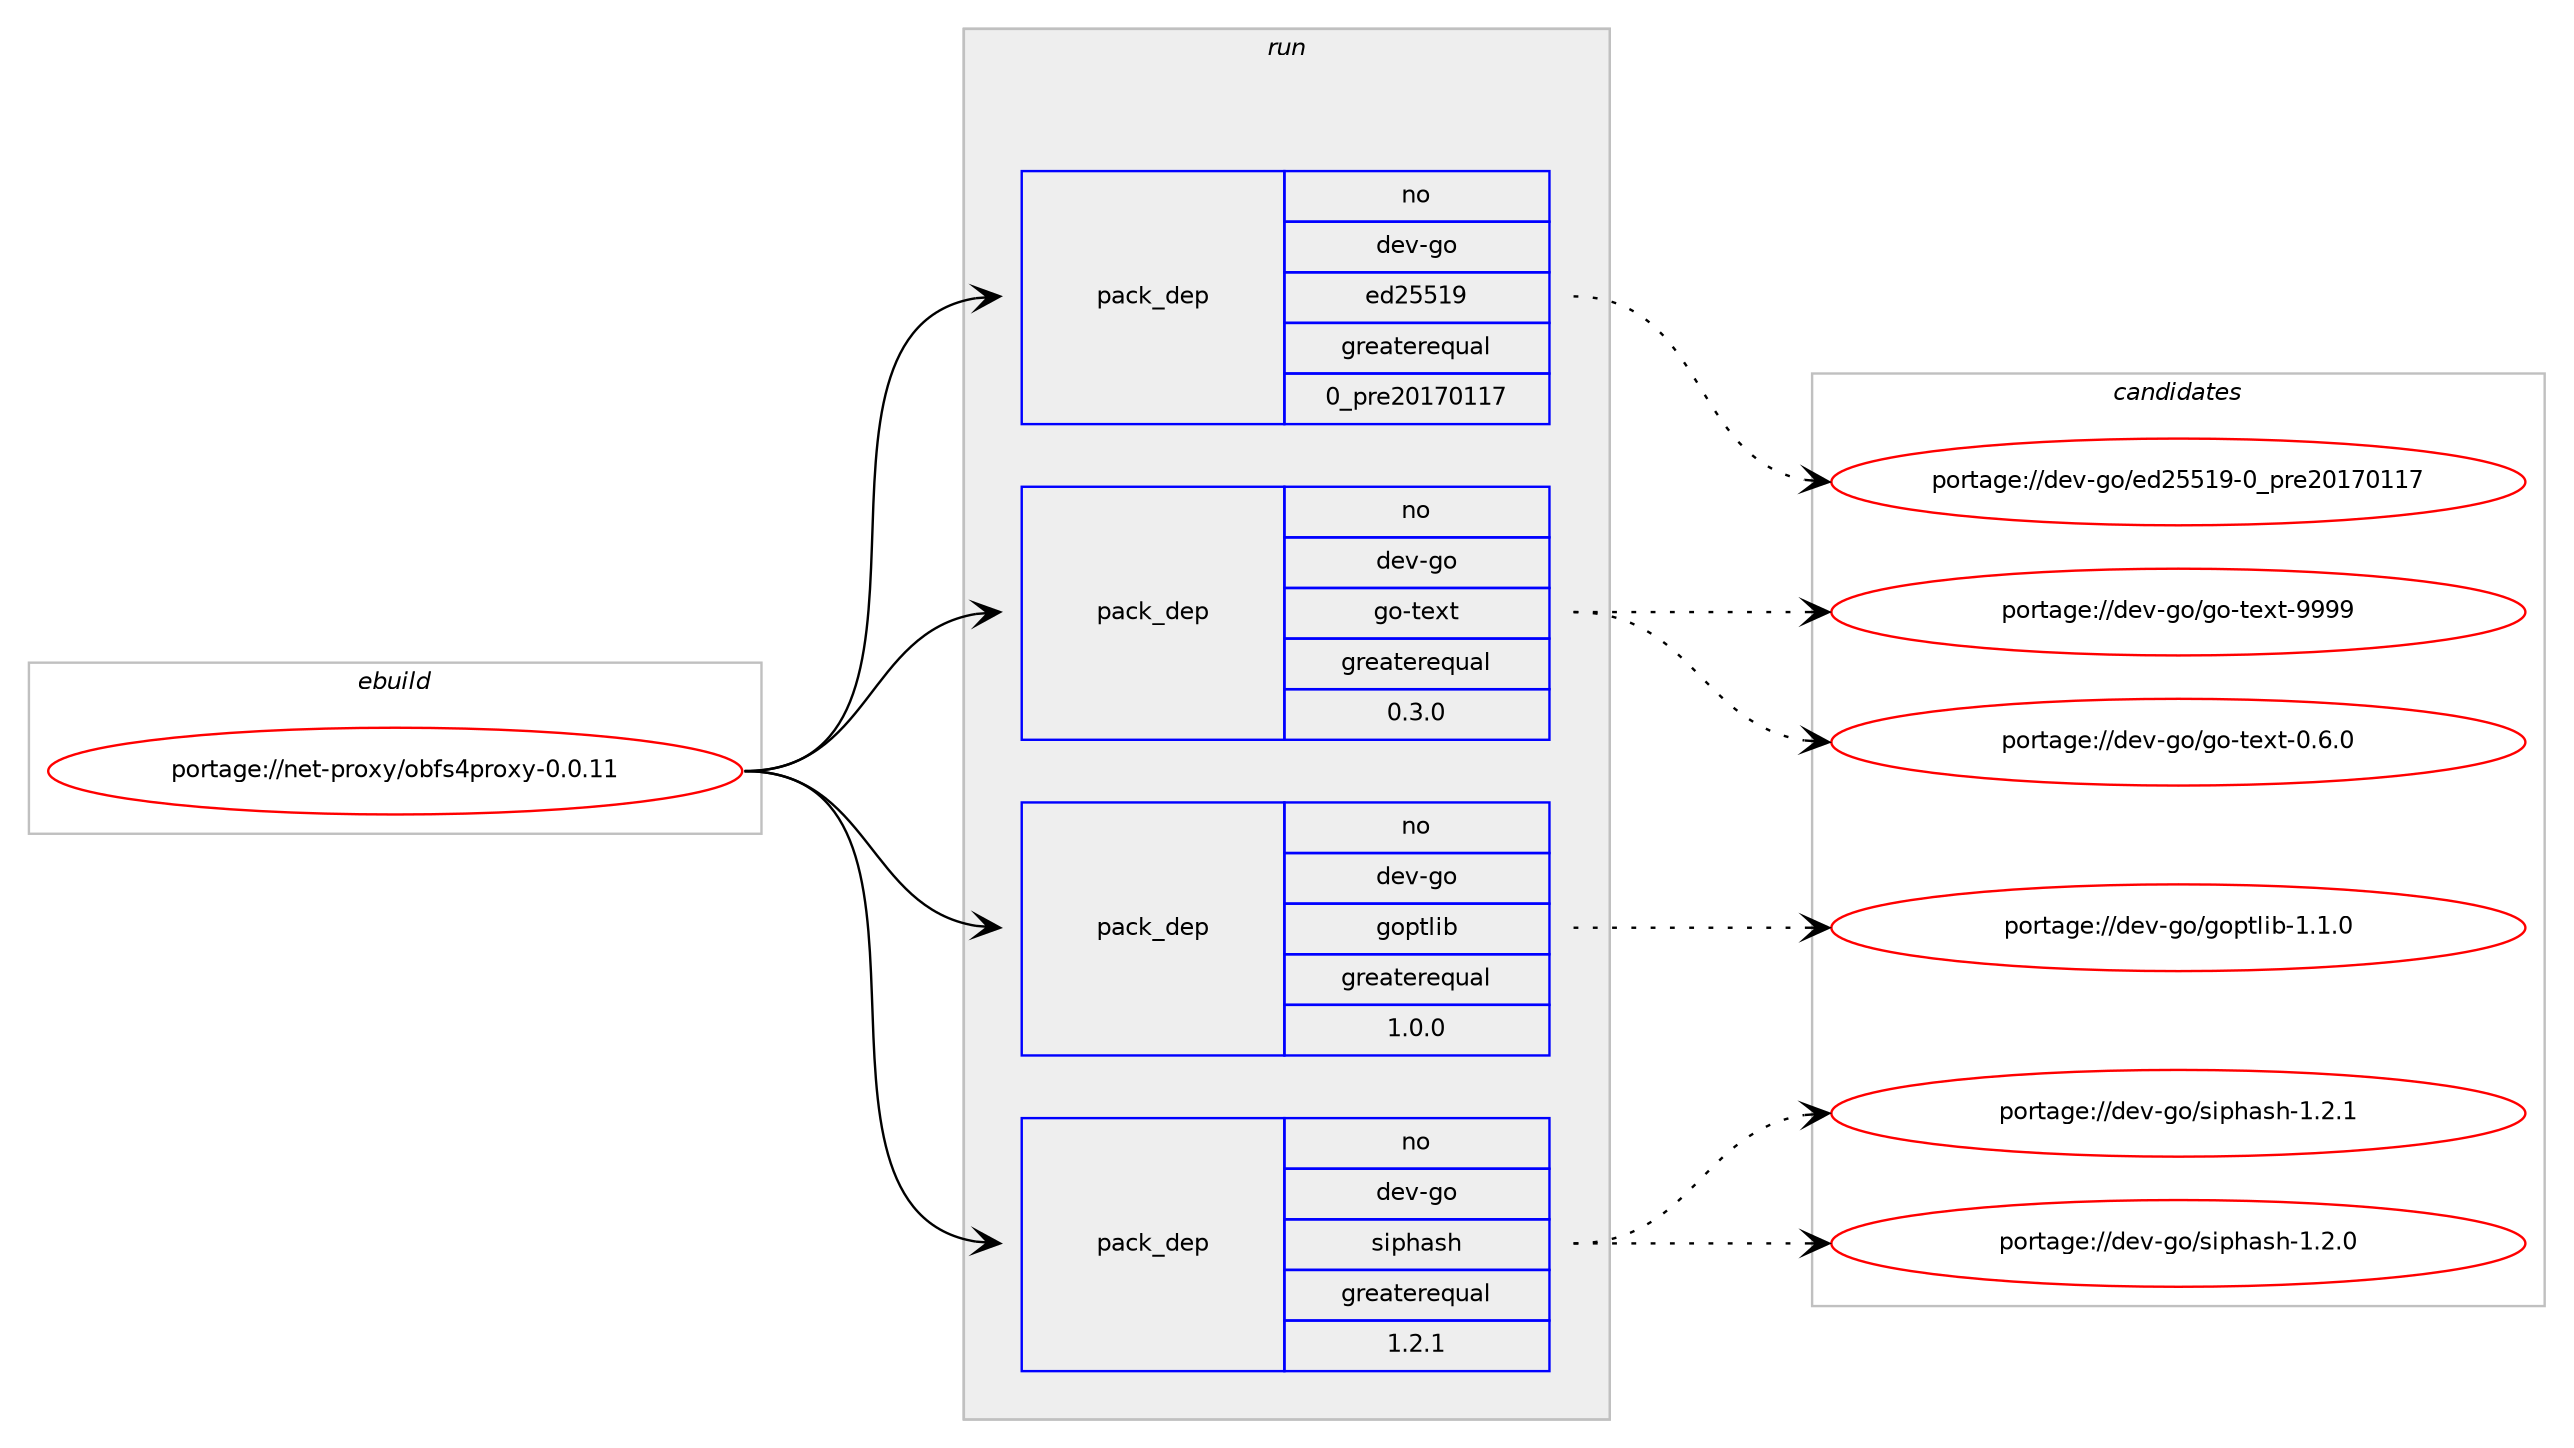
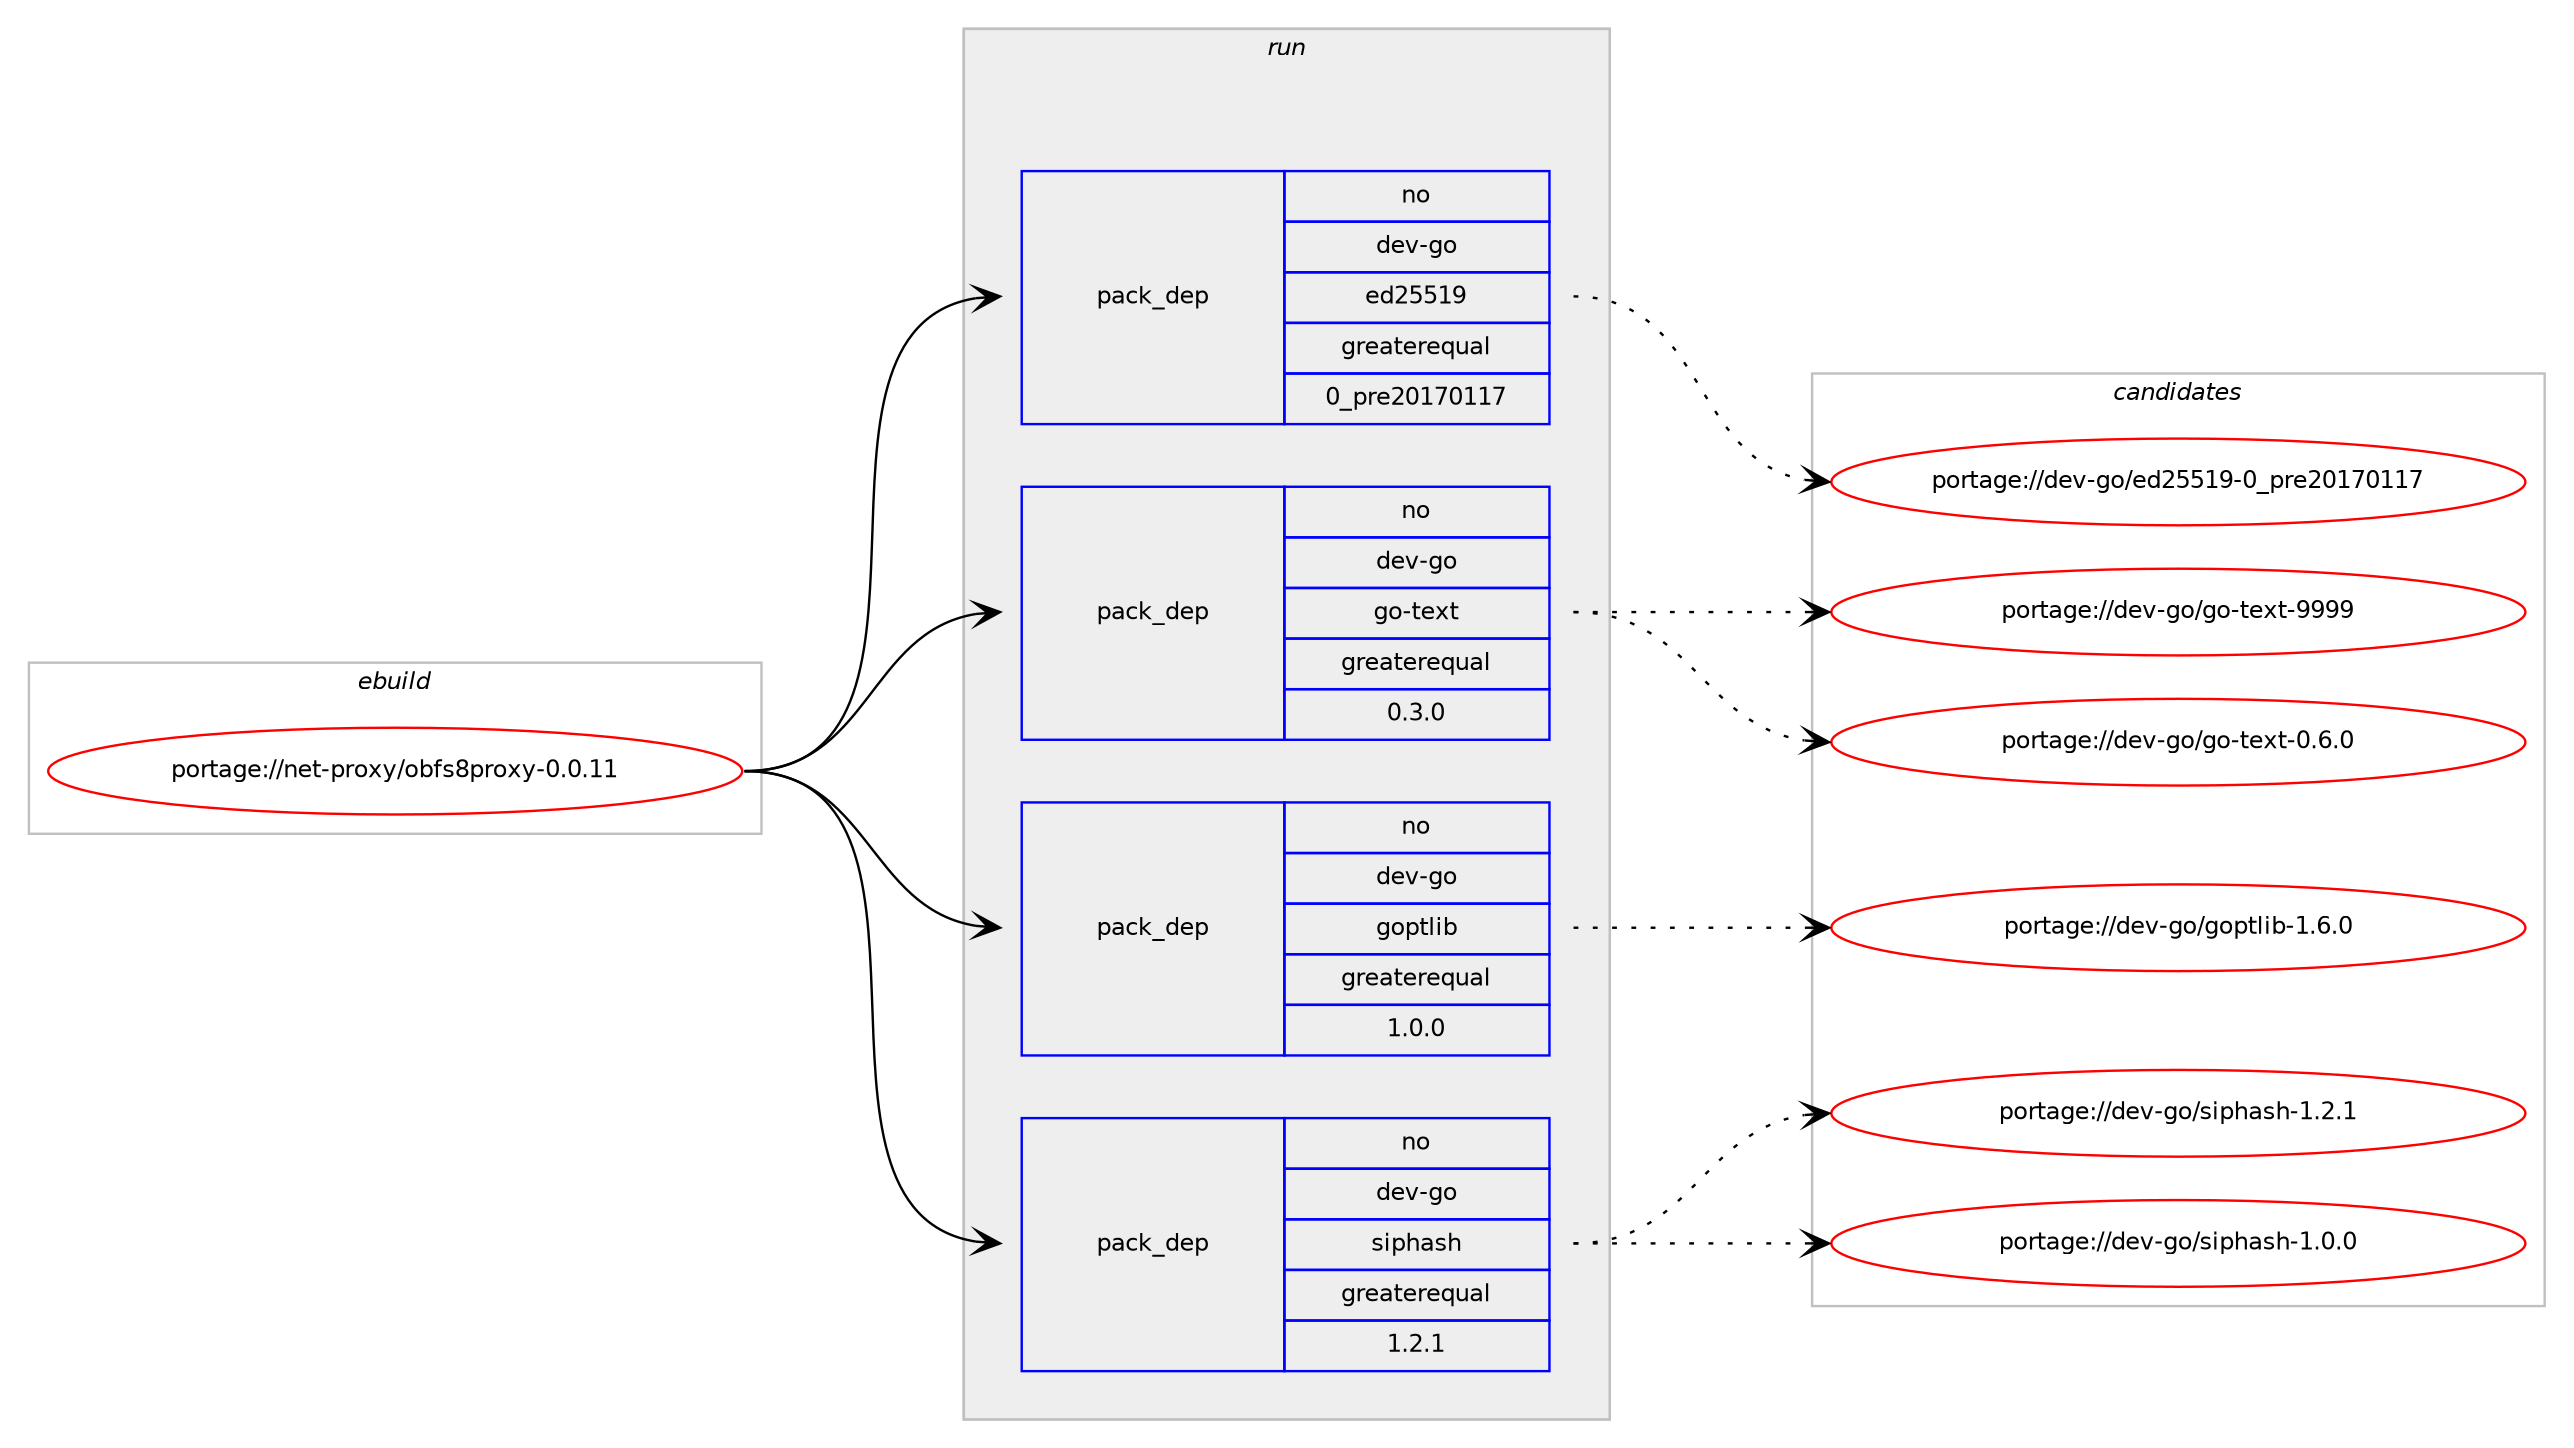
(395, 771) -> (395, 771)
(2178, 928) -> (2178, 928)
(2178, 1243) -> (2178, 1243)
